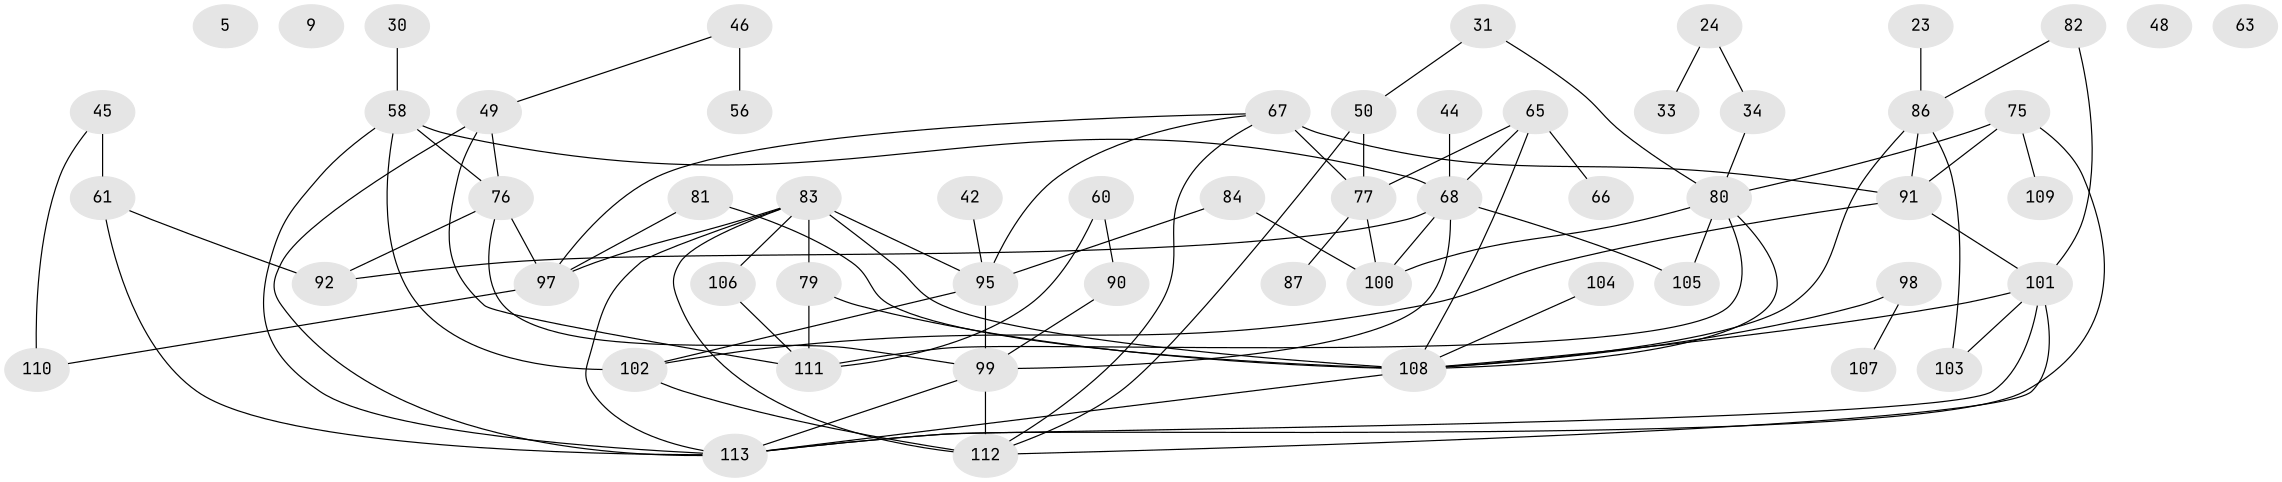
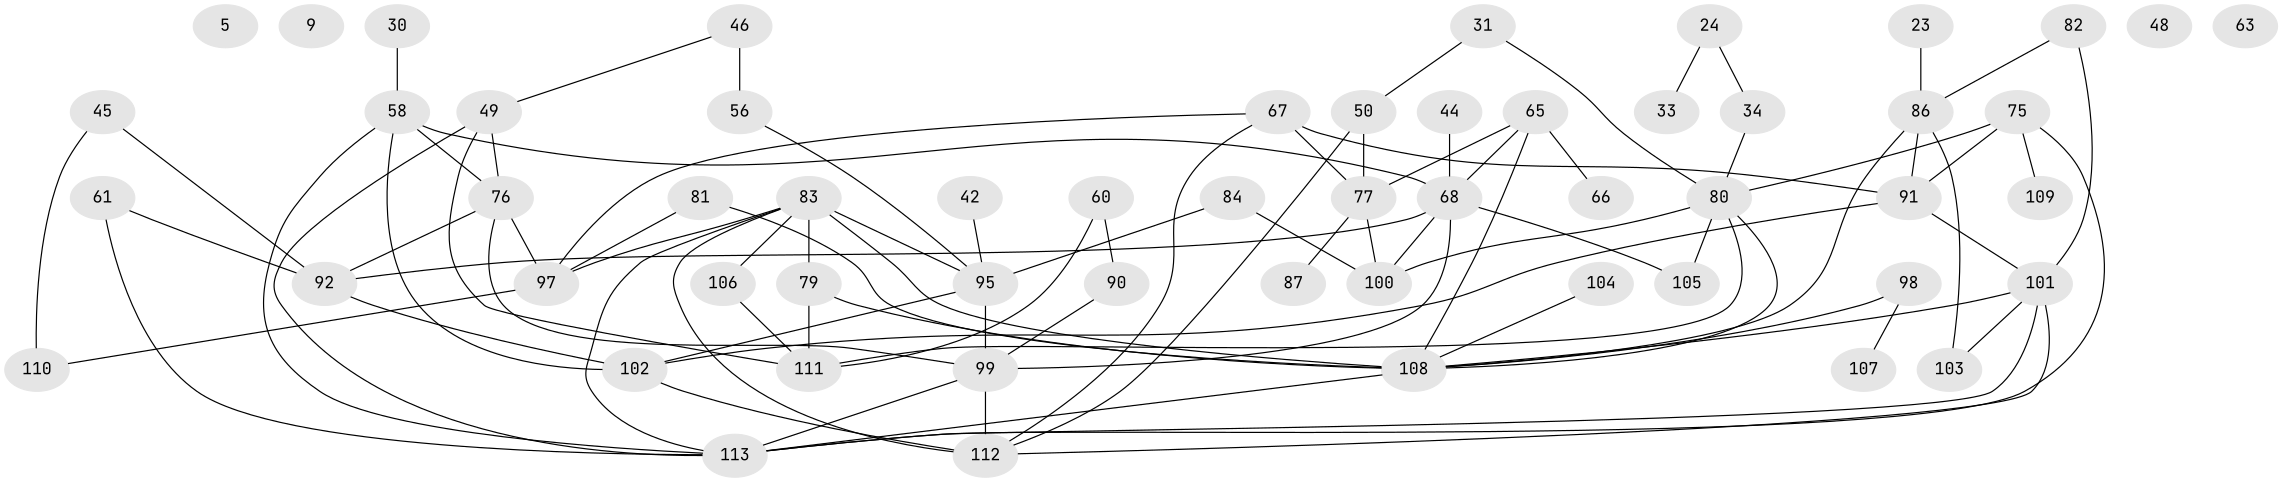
(1097, 154) -> (870, 190)
(103, 155) -> (214, 198)
none -> (476, 334)
